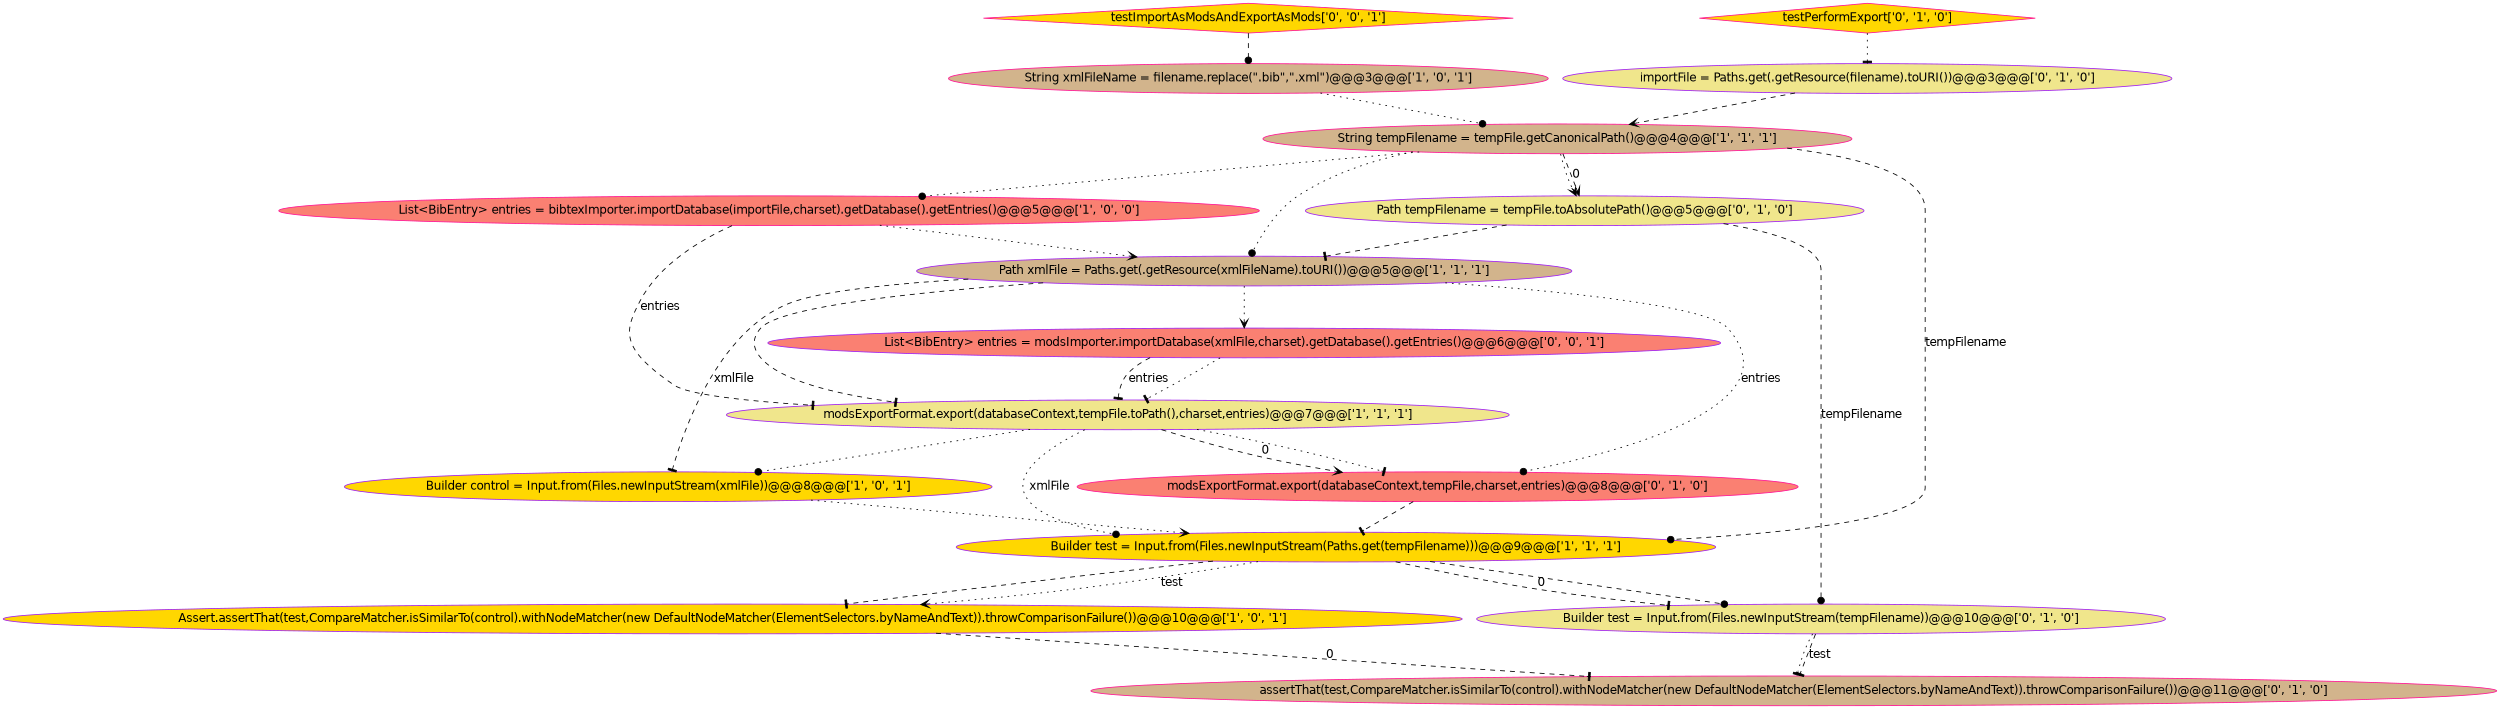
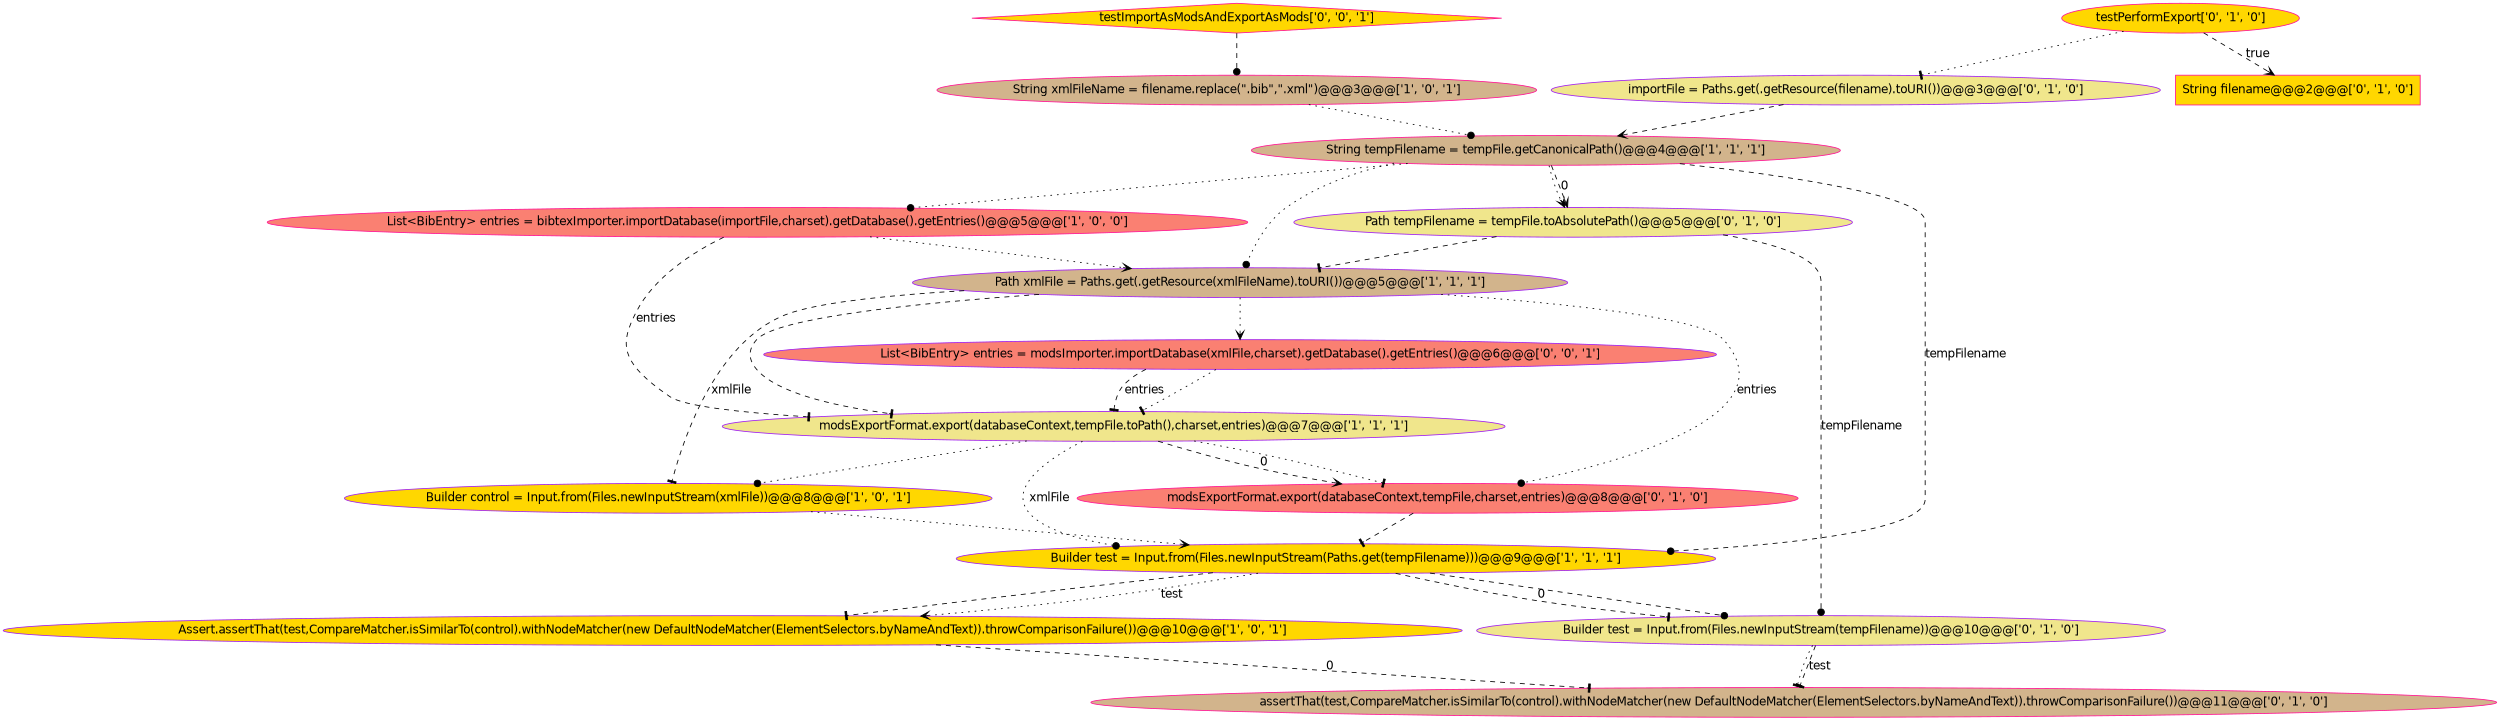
(1867, 18) -> (2181, 18)
none -> (2298, 90)
